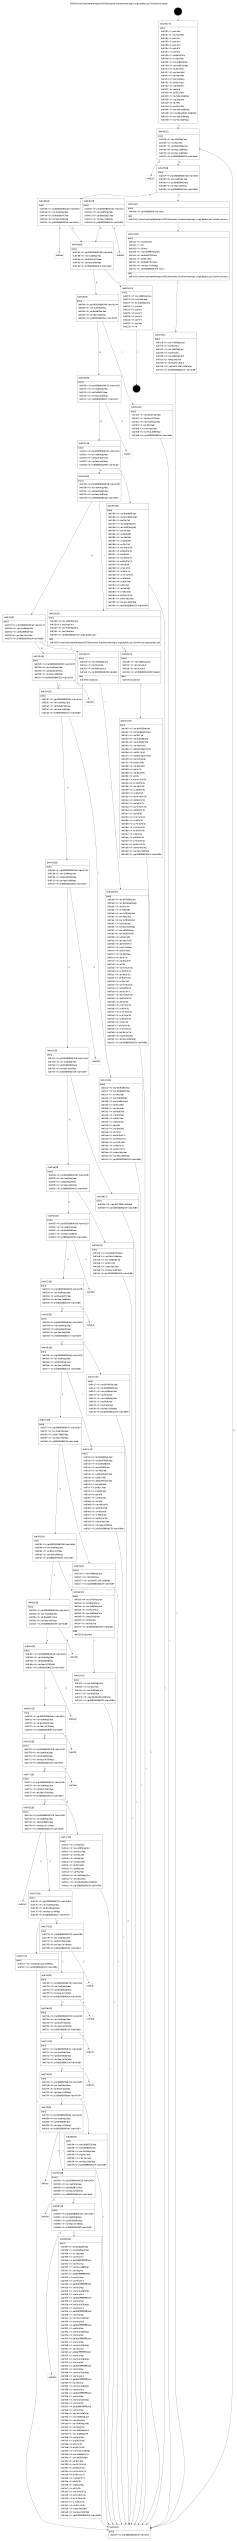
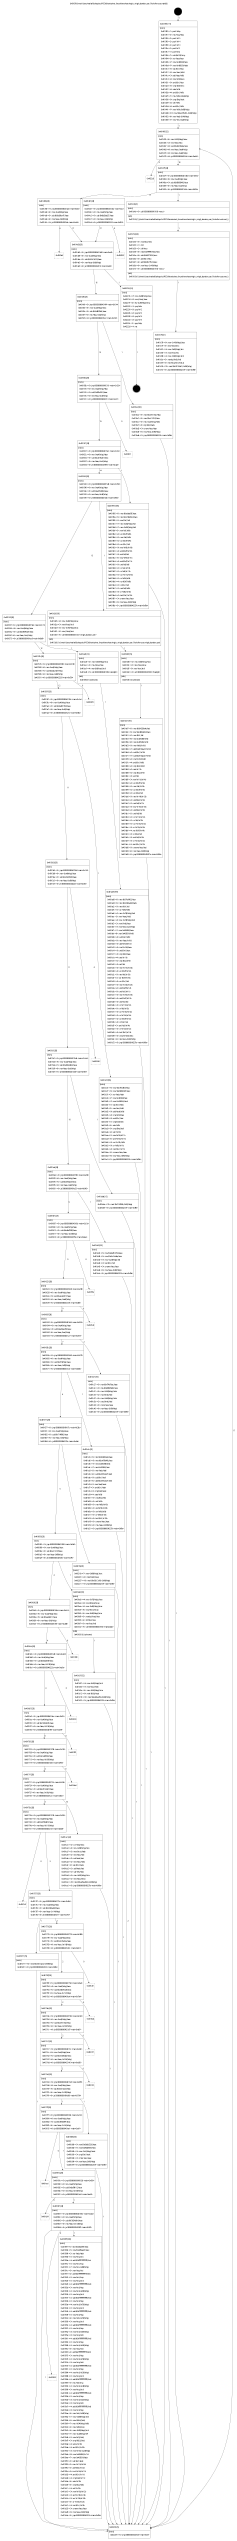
(103, 2523) -> (42, 2405)
